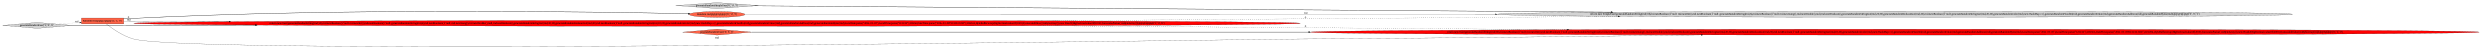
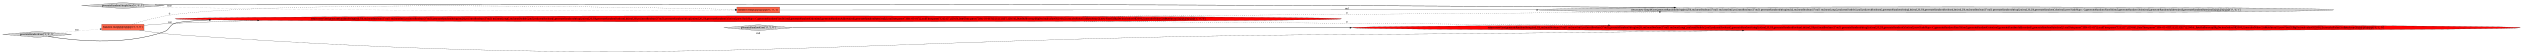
none -> (442, 10)
(406, 12) -> (433, 6)
(717, 14) -> (758, 10)
(717, 32) -> (758, 28)
